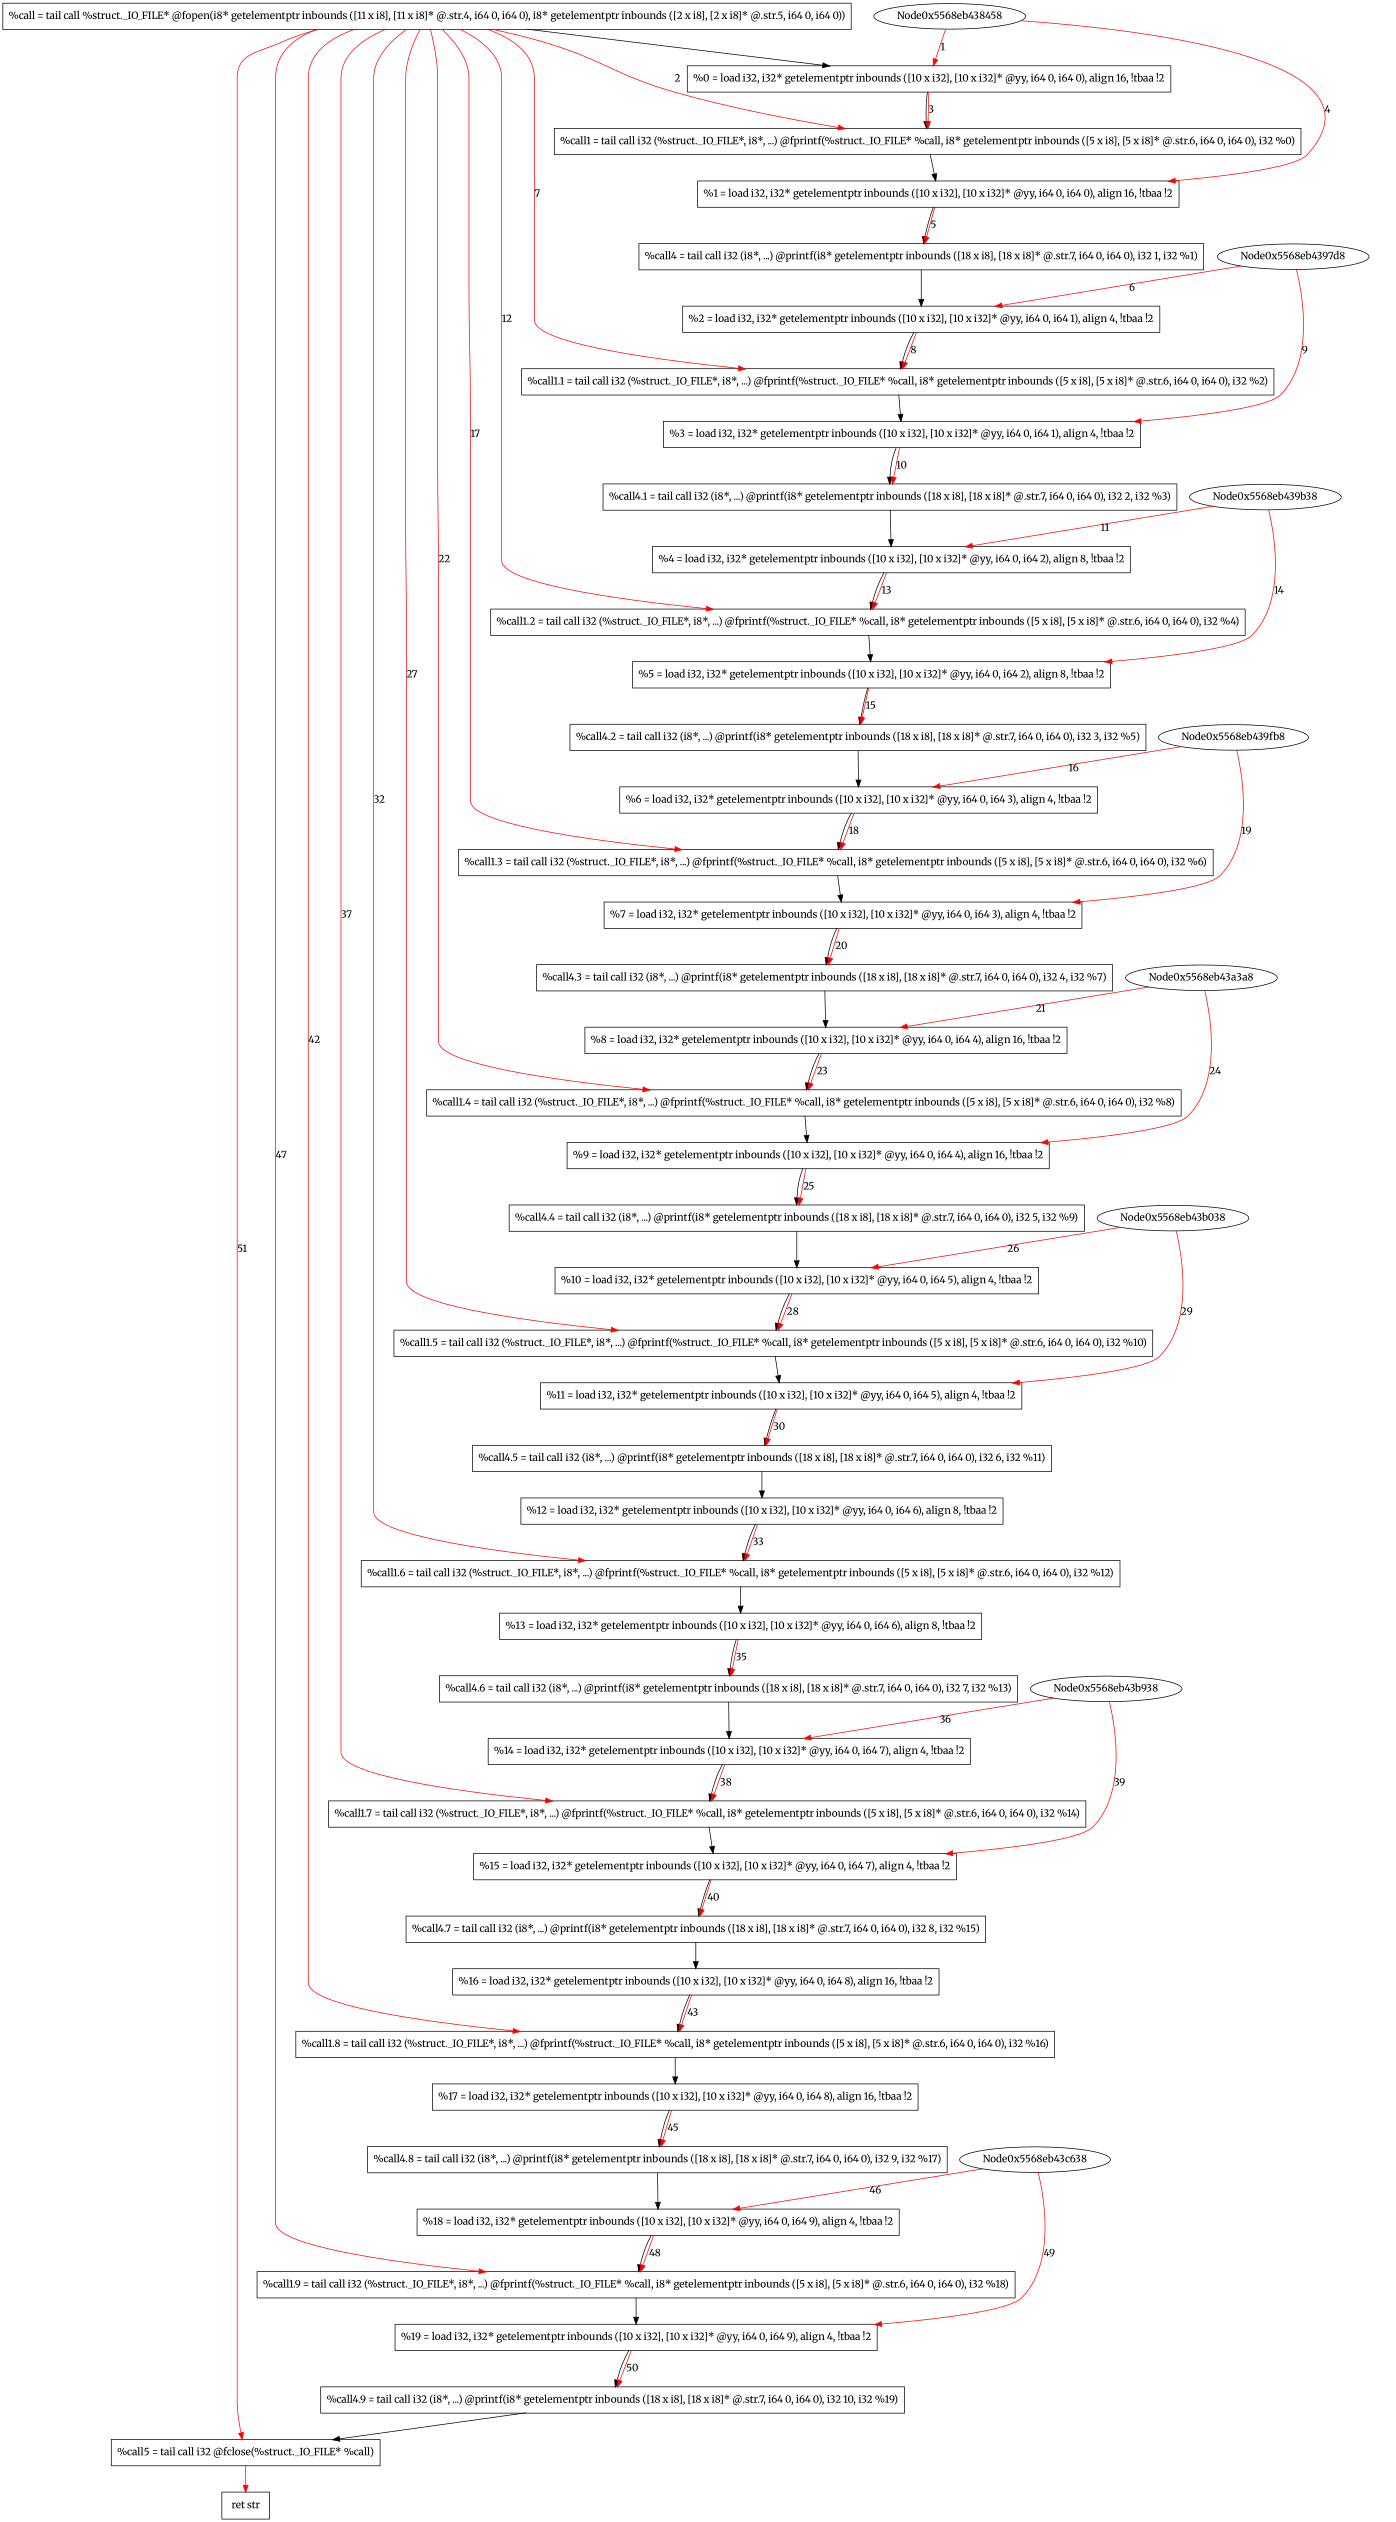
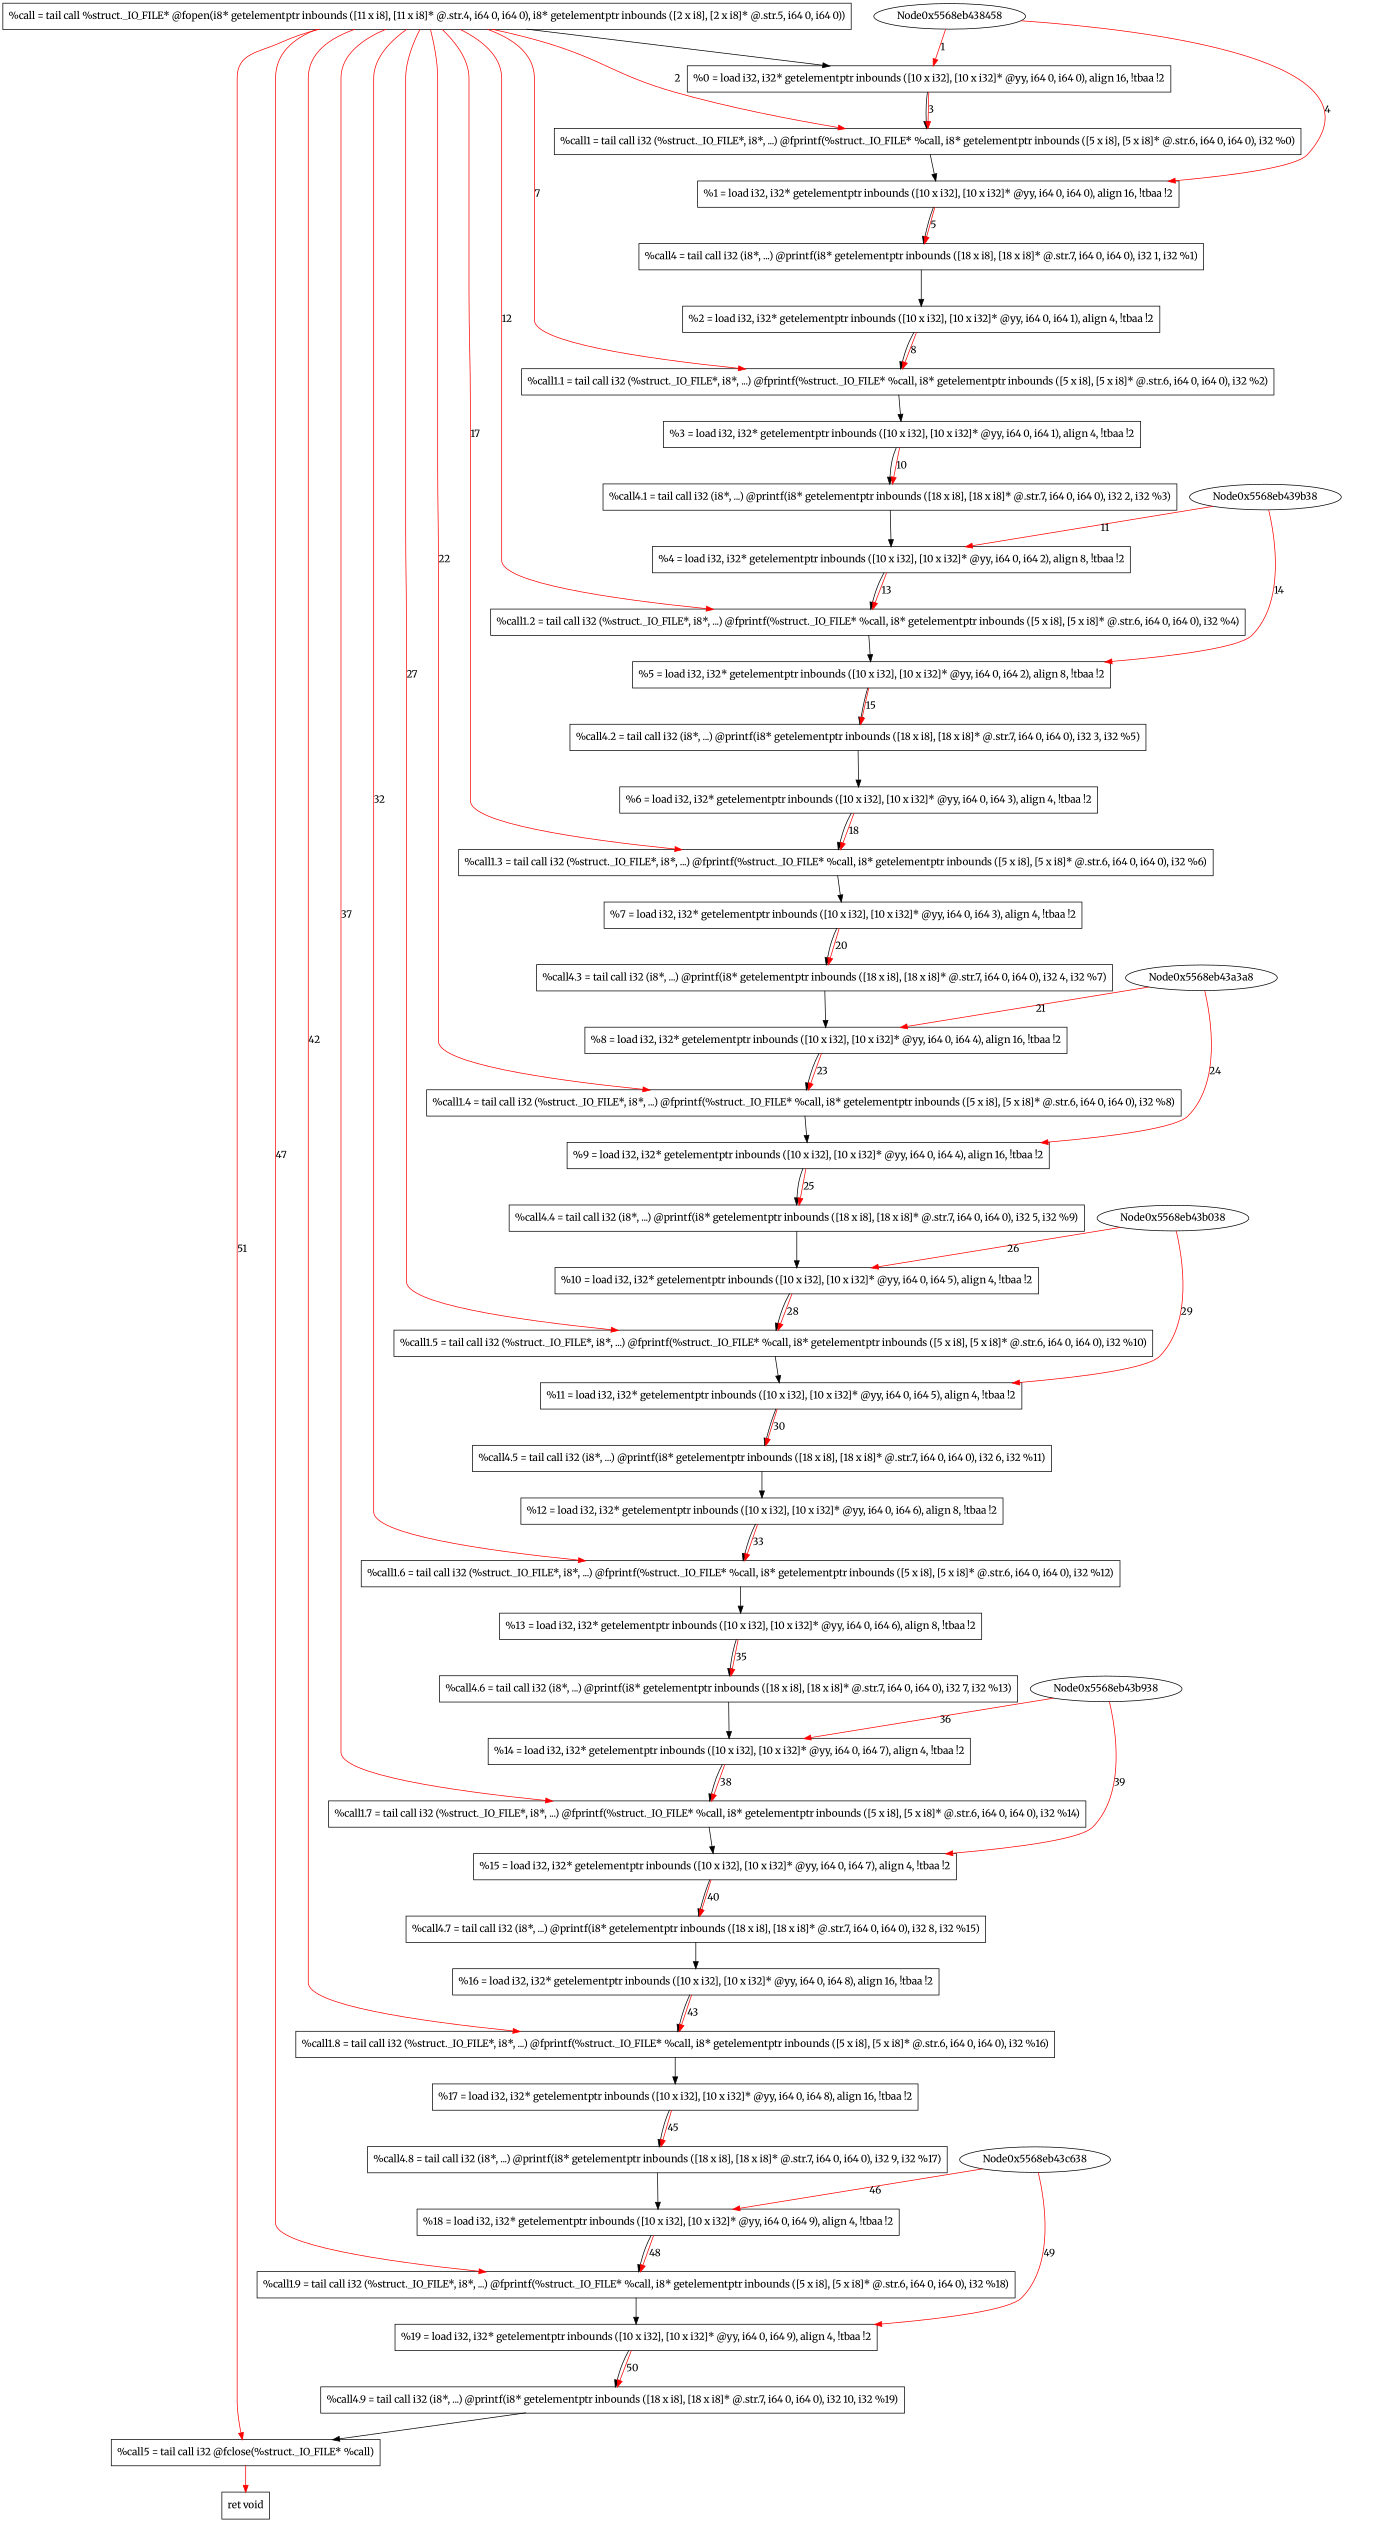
(1293, 257) -> none
(1233, 737) -> none
(246, 2506) -> (246, 2506)
